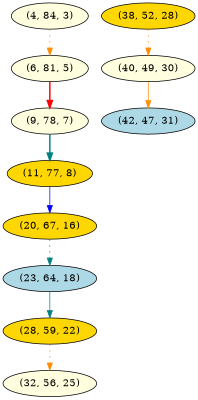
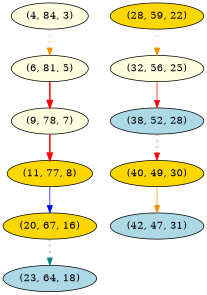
(148, 16) -> (157, 121)
(148, 39) -> (157, 144)
(148, 69) -> (157, 174)
none -> (157, 91)
(50, 144) -> (50, 144)
(50, 301) -> none
